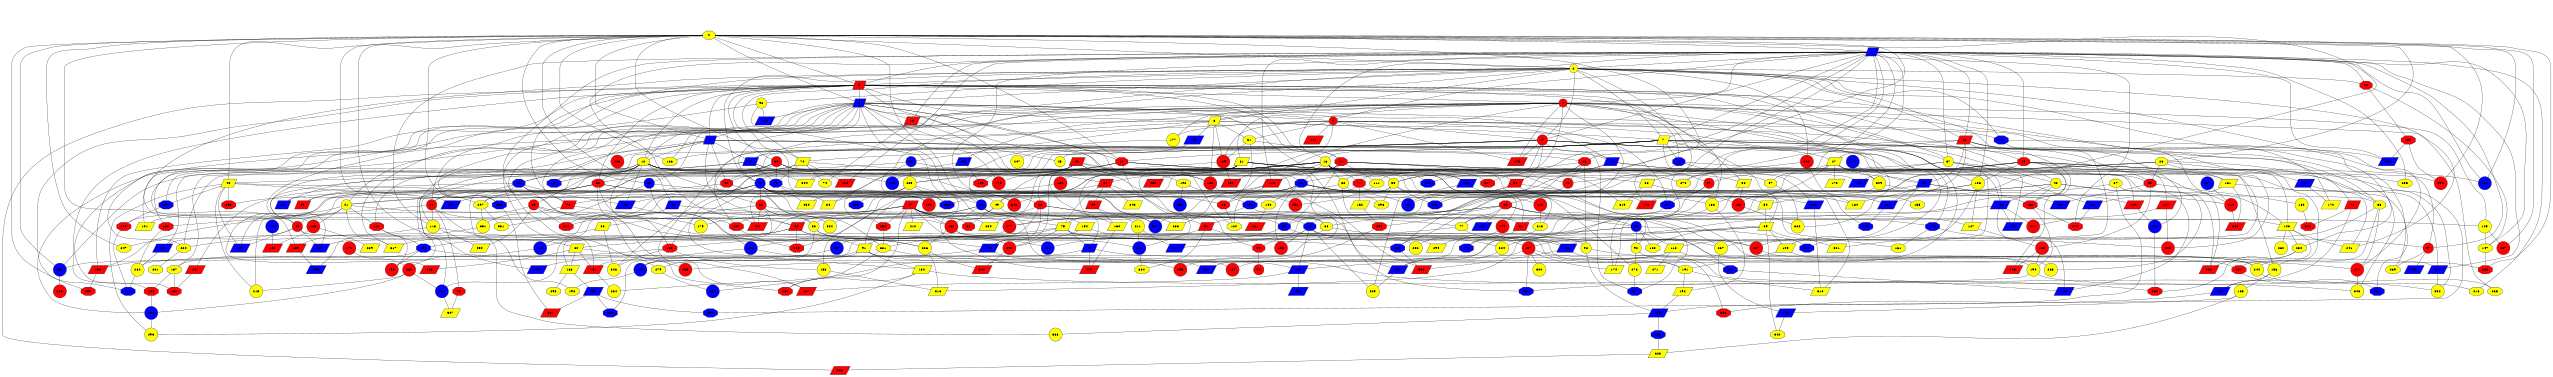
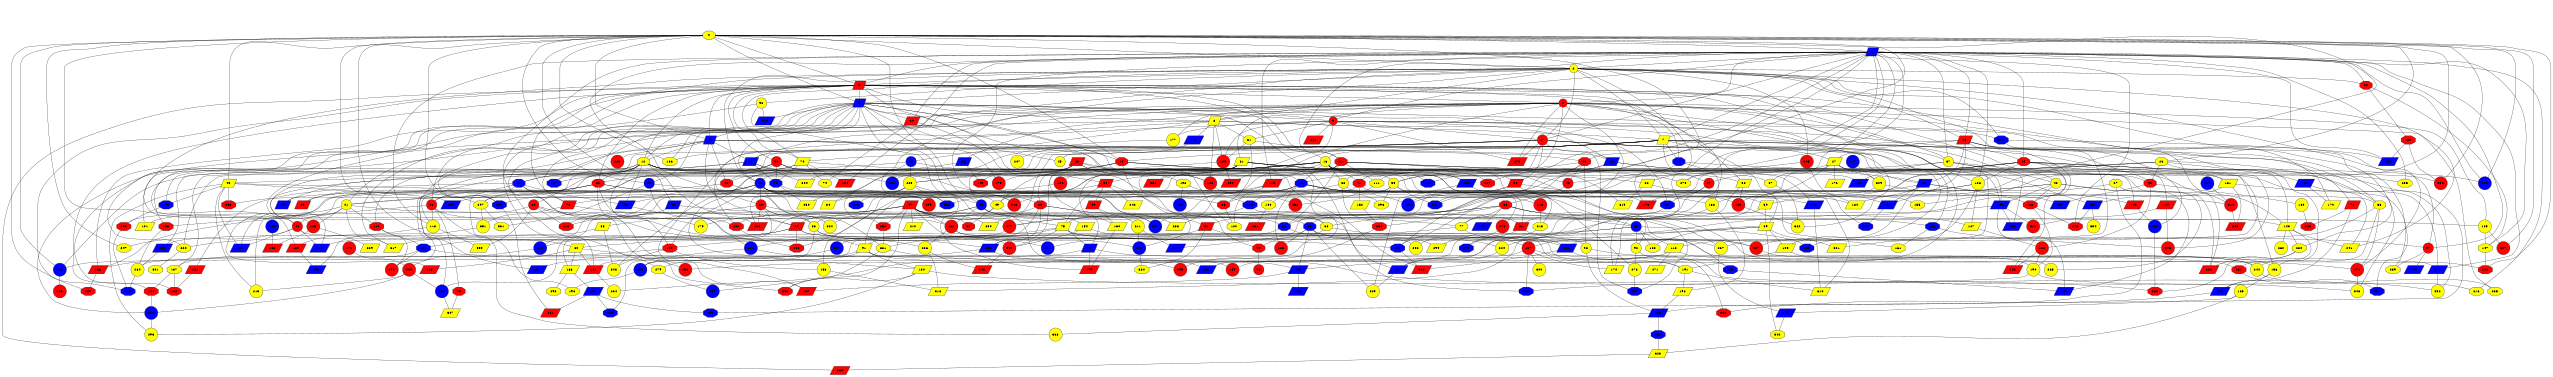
(693, 122) -> (2418, 50)
none -> (2094, 226)
(679, 236) -> none
